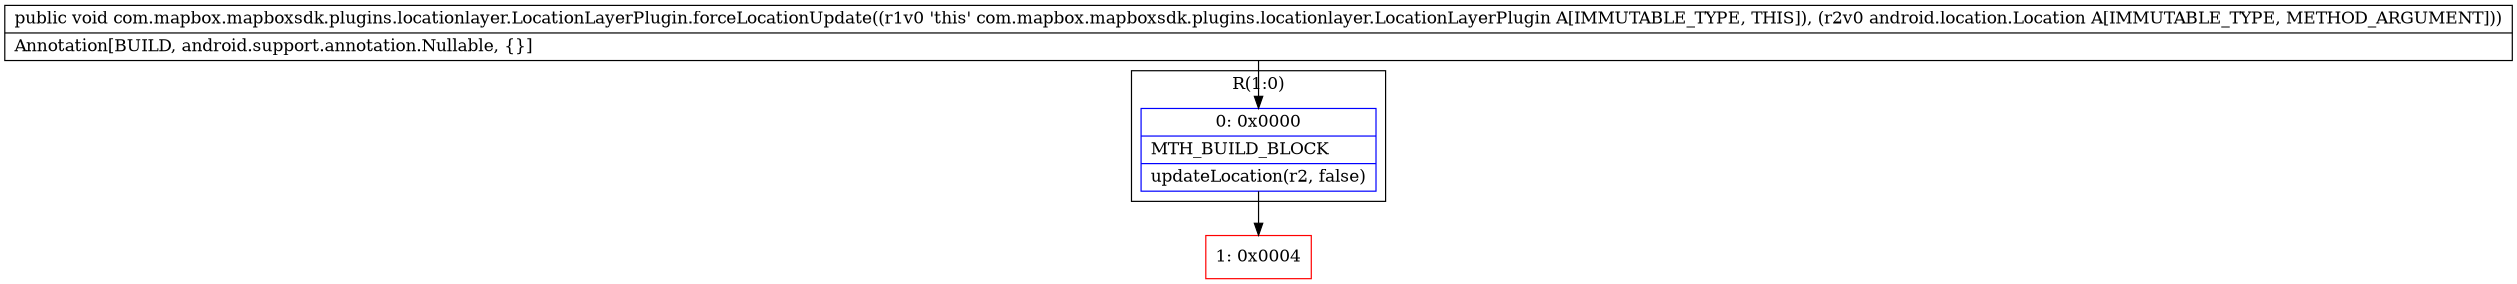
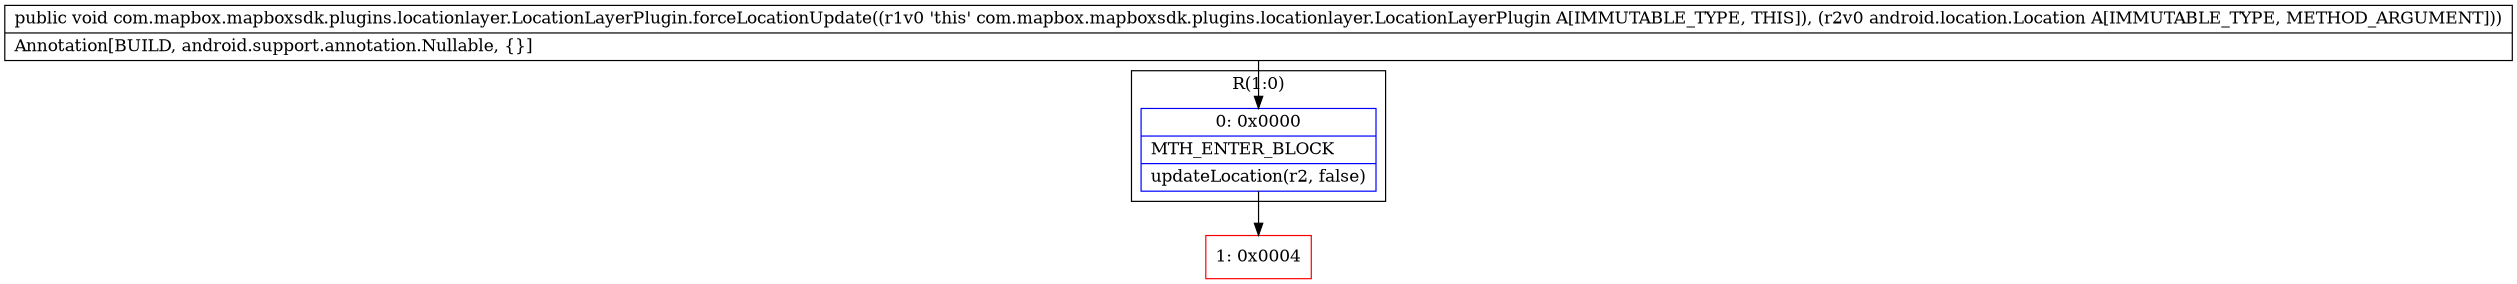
(1240, 149) -> (1243, 149)
